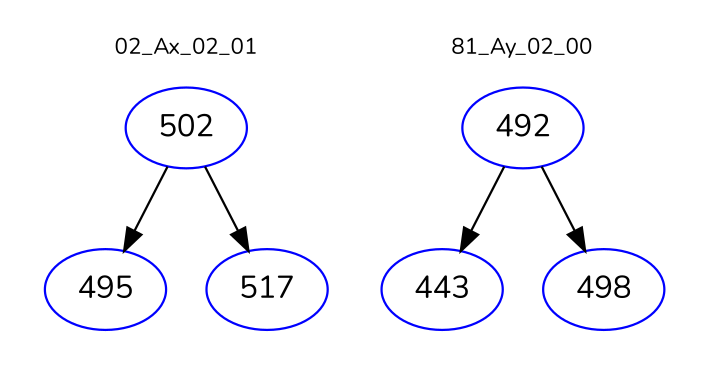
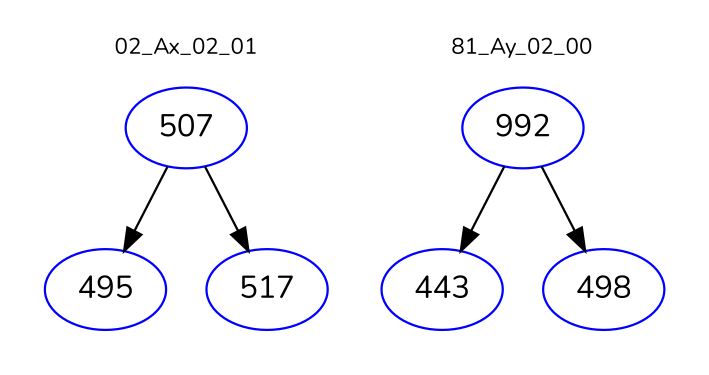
(186, 128) -> (186, 128)
(523, 128) -> (523, 128)
